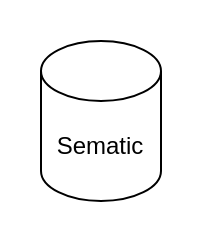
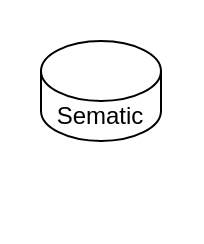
(101, 121) -> (101, 91)
